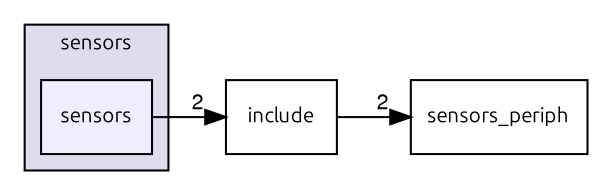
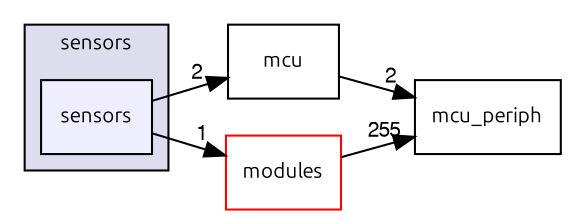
(281, 117) -> (283, 62)
(499, 117) -> (488, 117)
none -> (283, 173)
